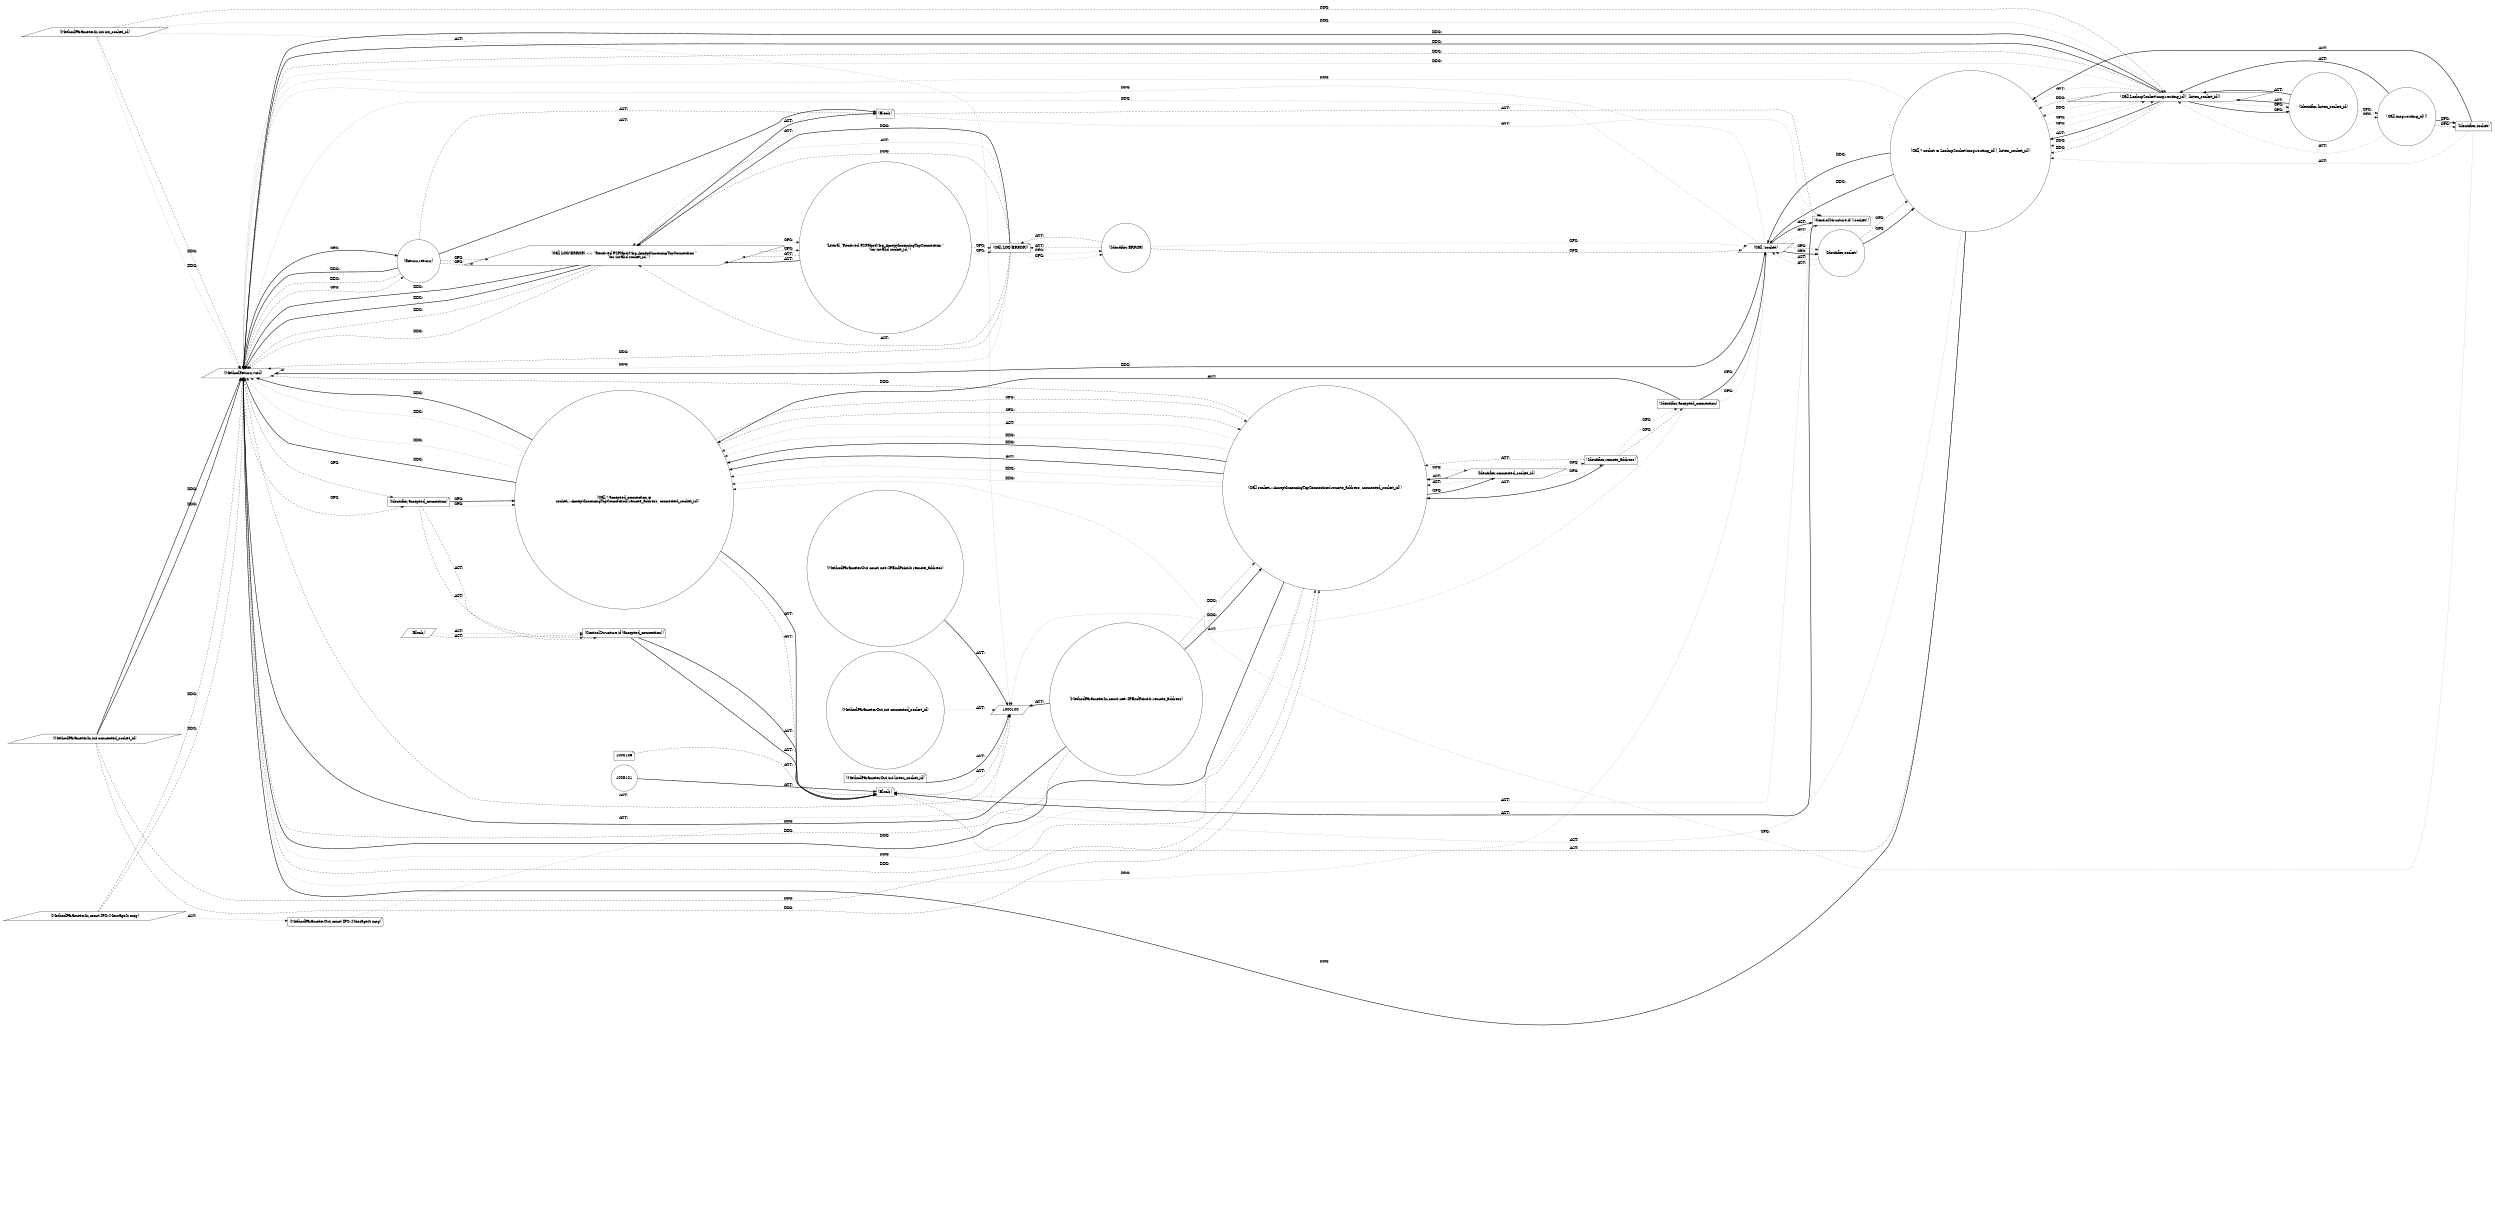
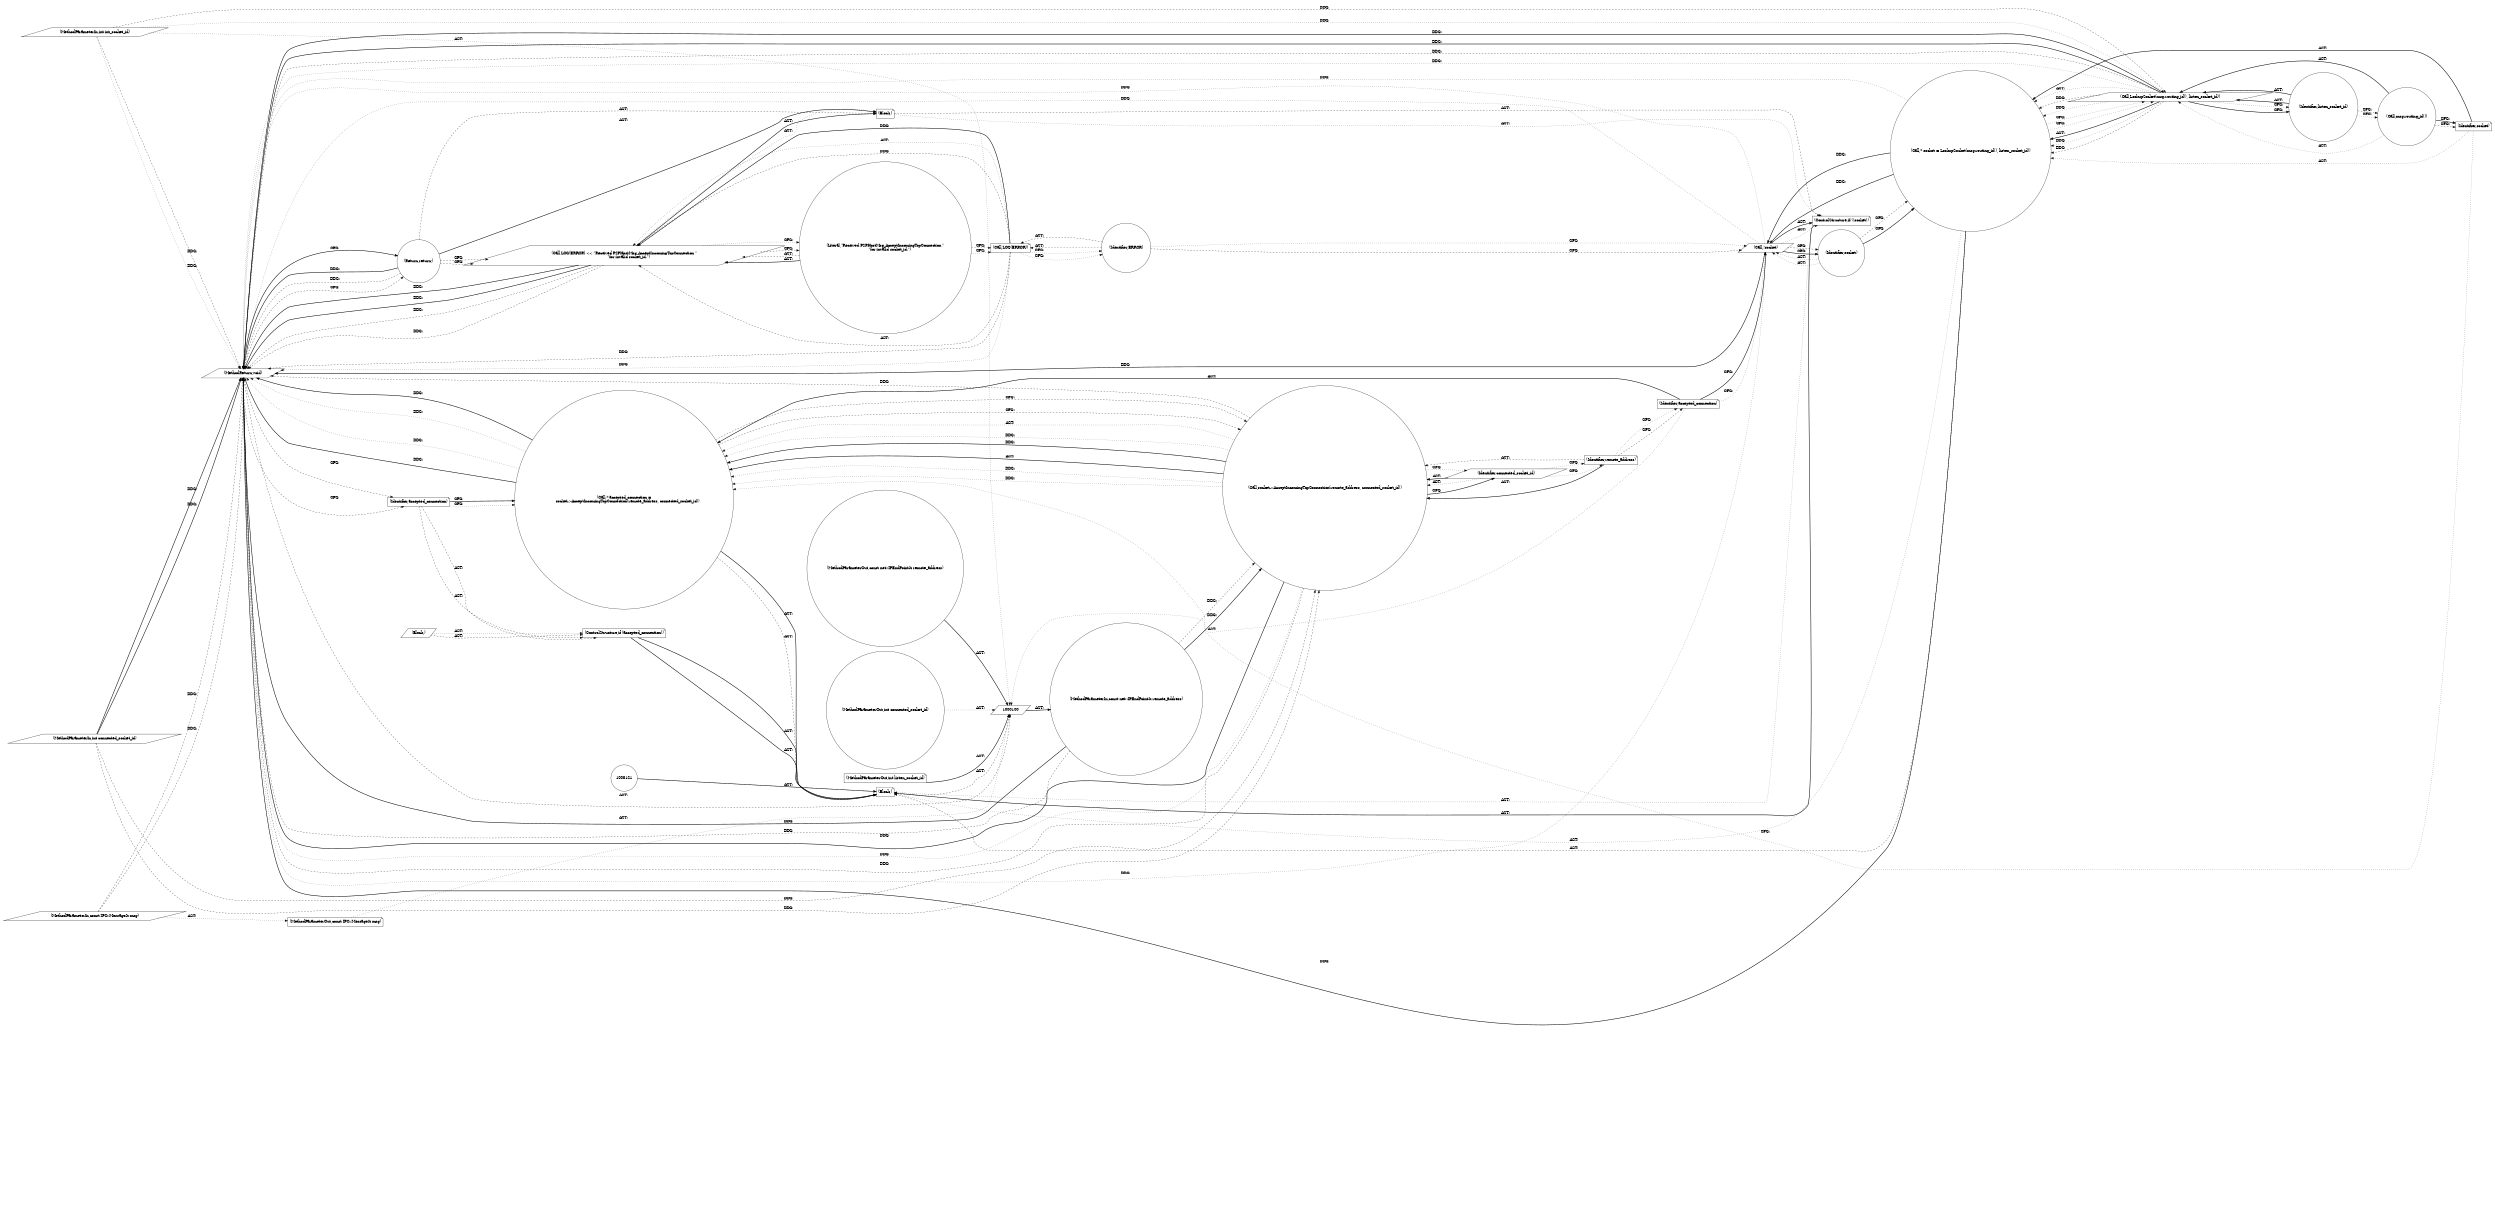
(1041, 704) -> (1037, 710)
(624, 756) -> none
